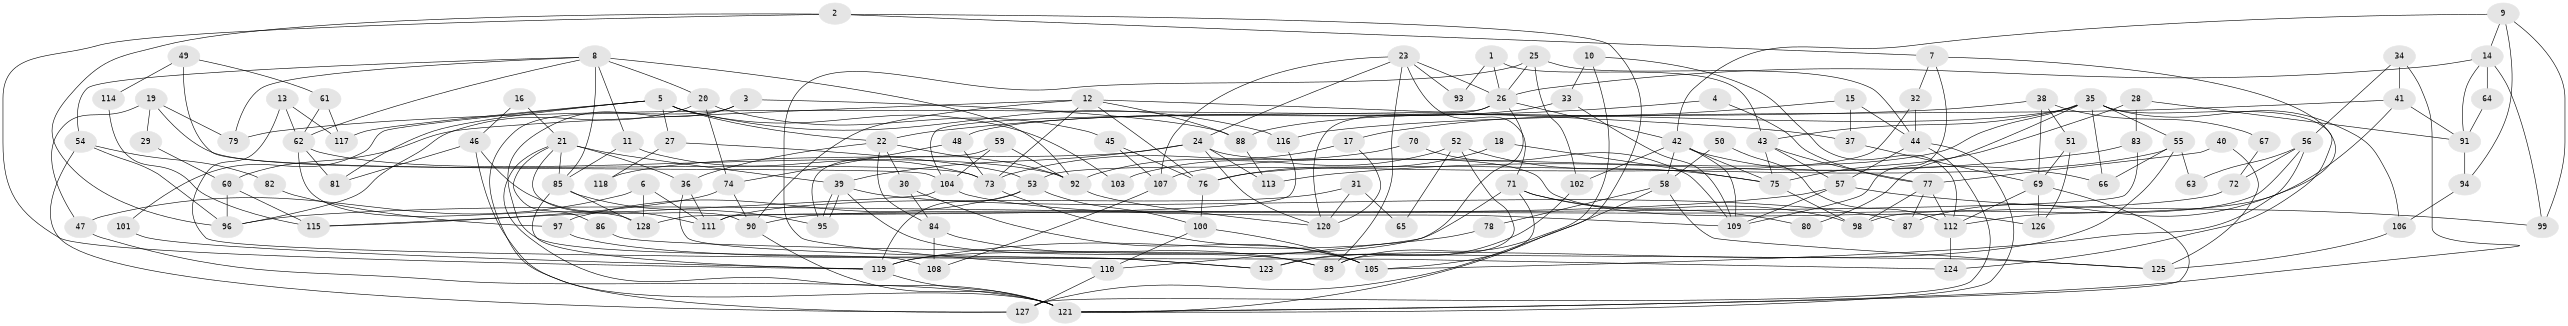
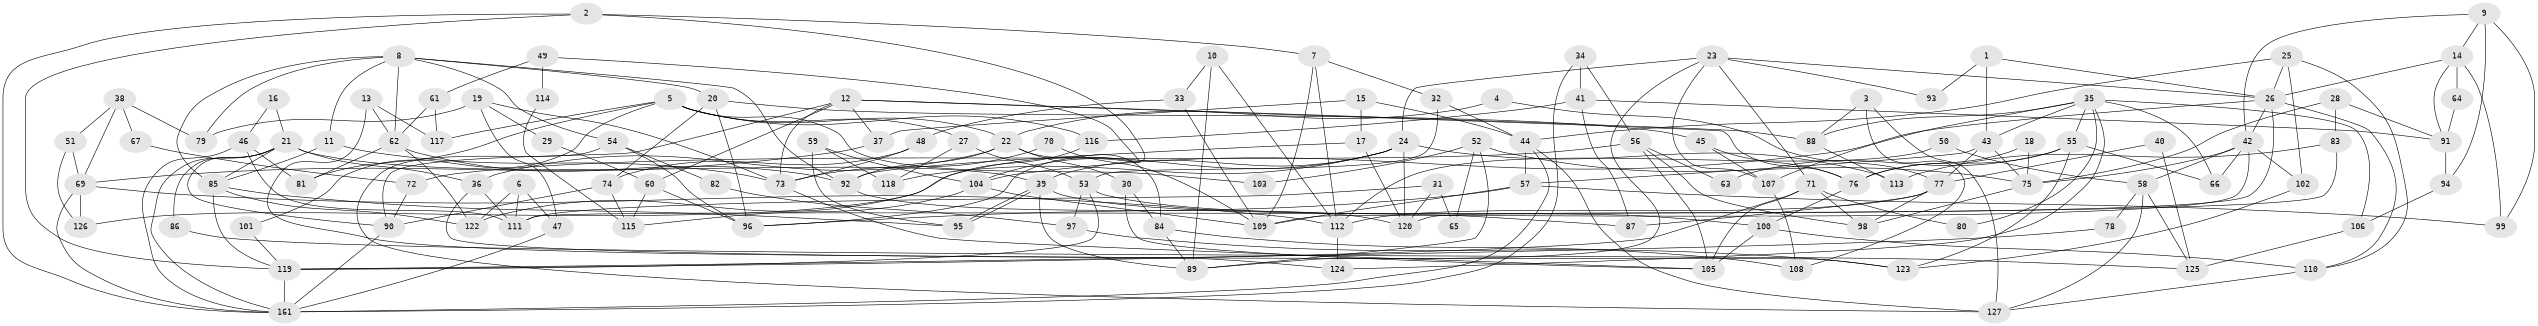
(1039, 164) -> (851, 163)
(643, 227) -> (472, 227)
(1065, 313) -> (285, 313)
